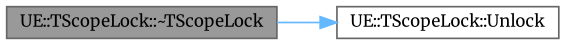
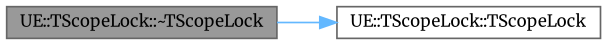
(448, 23) -> (469, 23)
